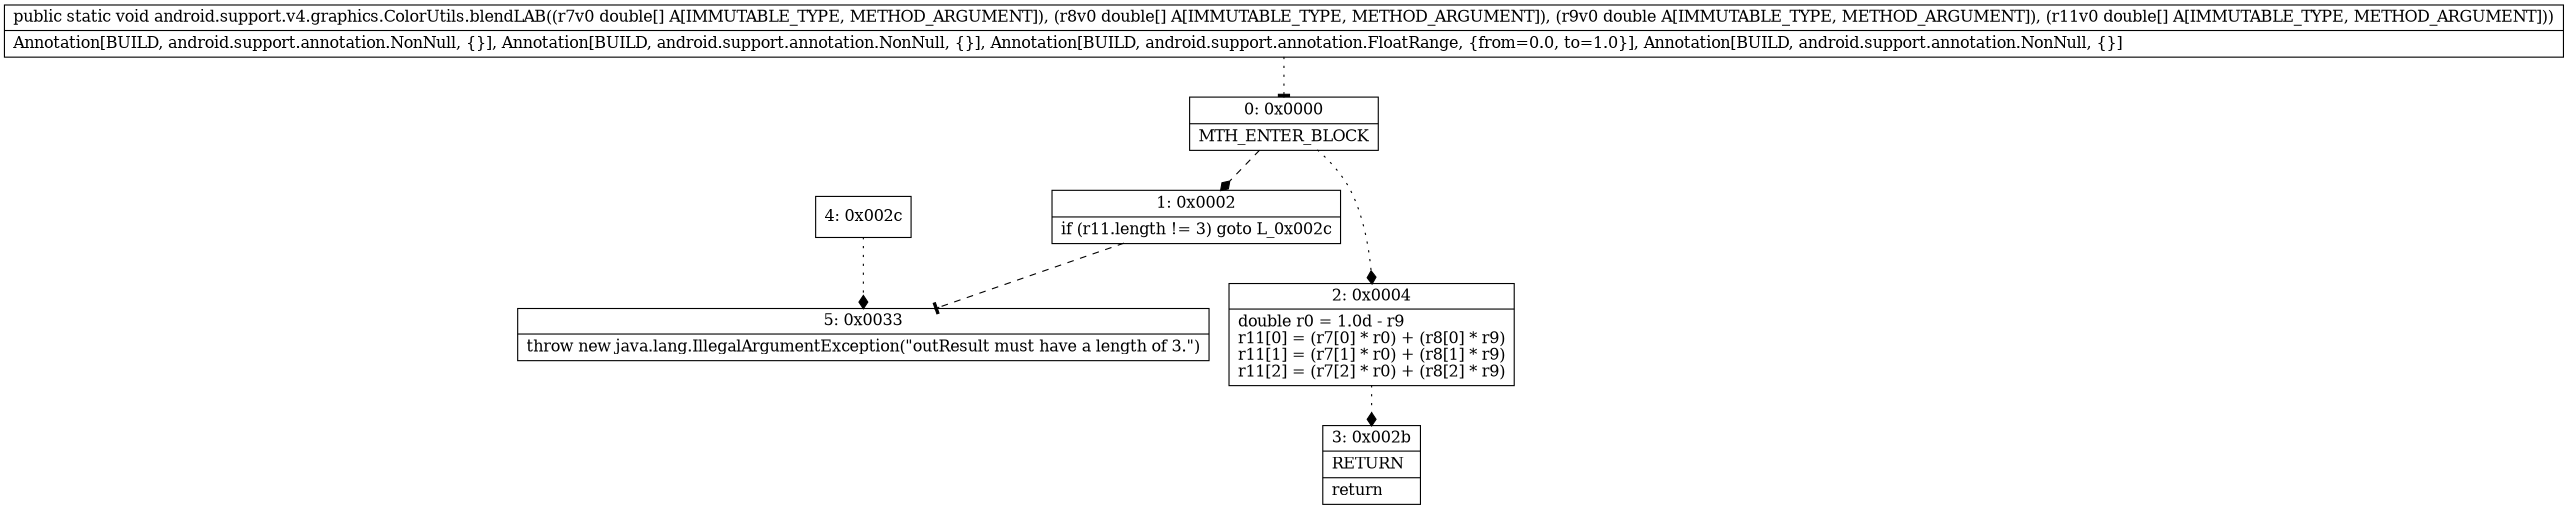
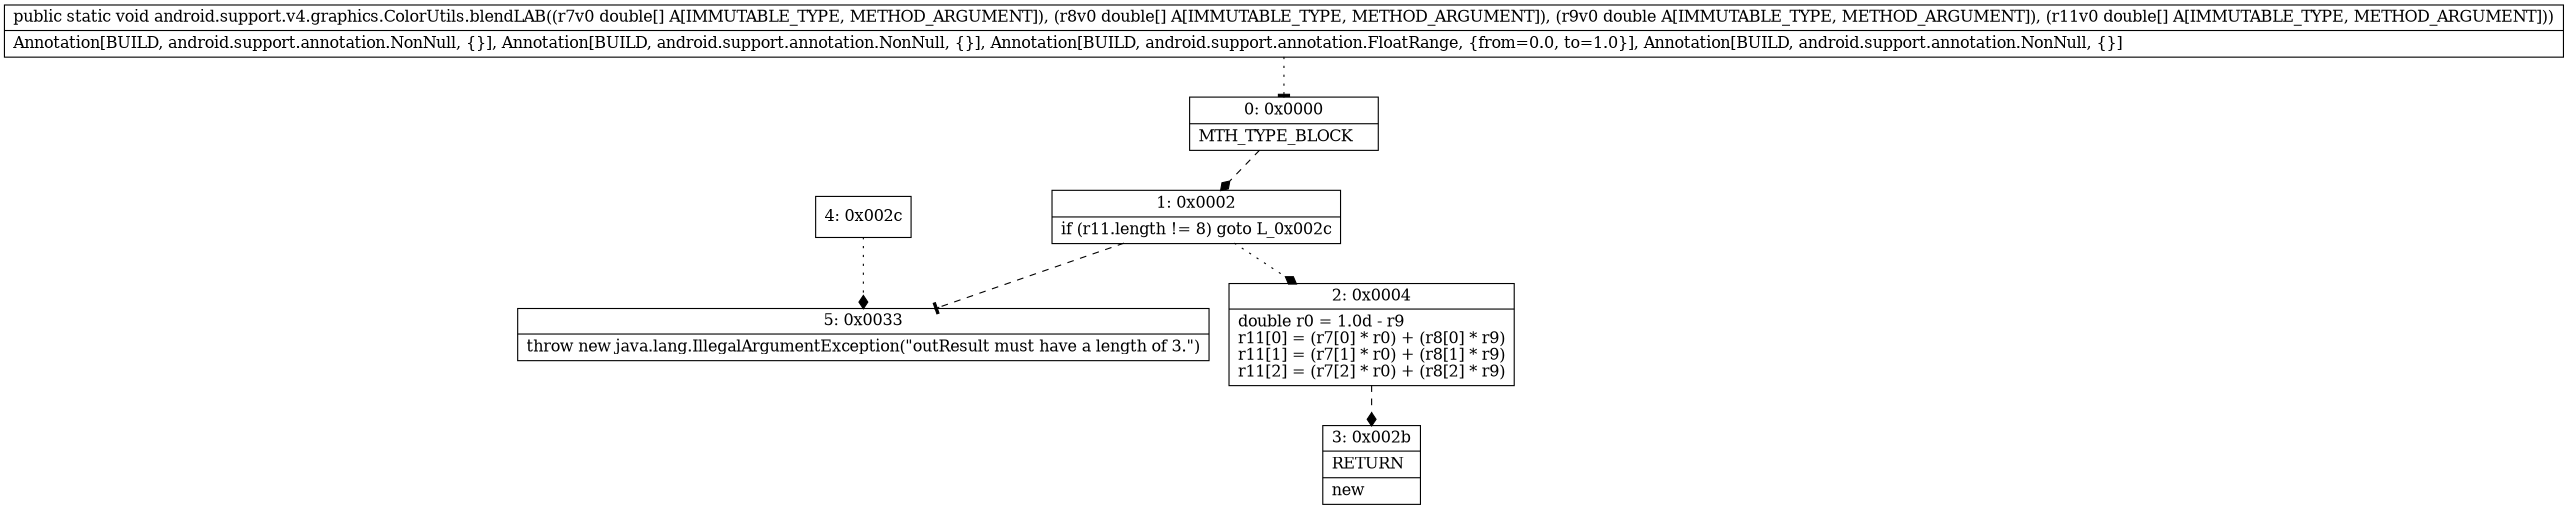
(1284, 136) -> (1276, 136)
(1357, 204) -> (1260, 260)
(1196, 230) -> (1196, 230)
(1372, 399) -> (1372, 399)
(1357, 490) -> (1348, 490)
